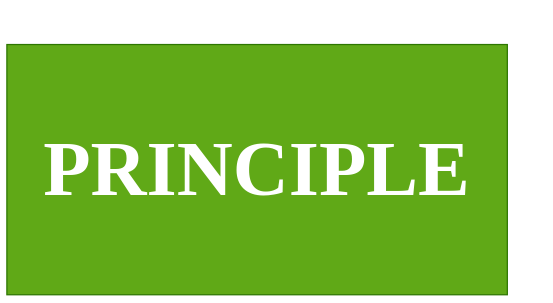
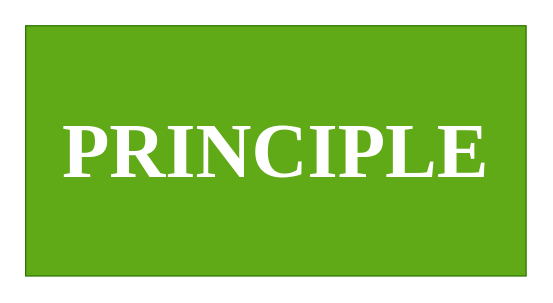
(257, 169) -> (276, 151)
